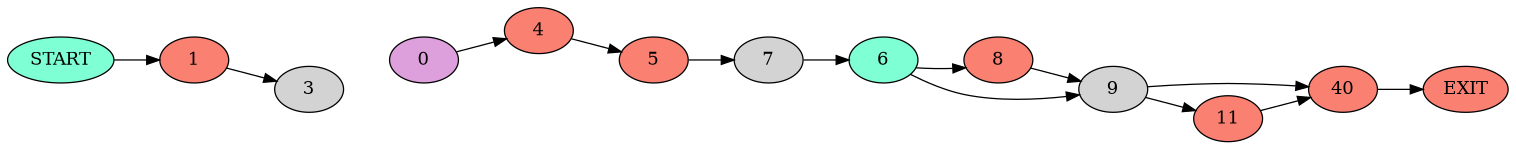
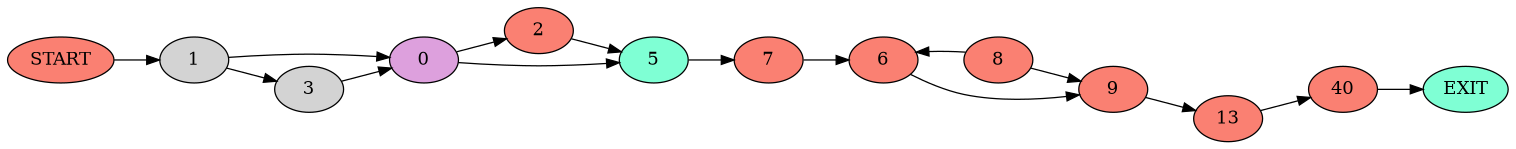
(539, 31) -> (539, 31)
none -> (303, 54)
(61, 60) -> (61, 60)
(194, 60) -> (194, 60)
(654, 60) -> (654, 60)
(769, 60) -> (769, 60)
(884, 60) -> (884, 60)
none -> (532, 66)
(934, 69) -> (947, 51)
none -> (360, 76)
(1222, 84) -> none
(1113, 89) -> (1113, 89)
(1466, 89) -> (1466, 89)
(1228, 119) -> (1228, 119)
